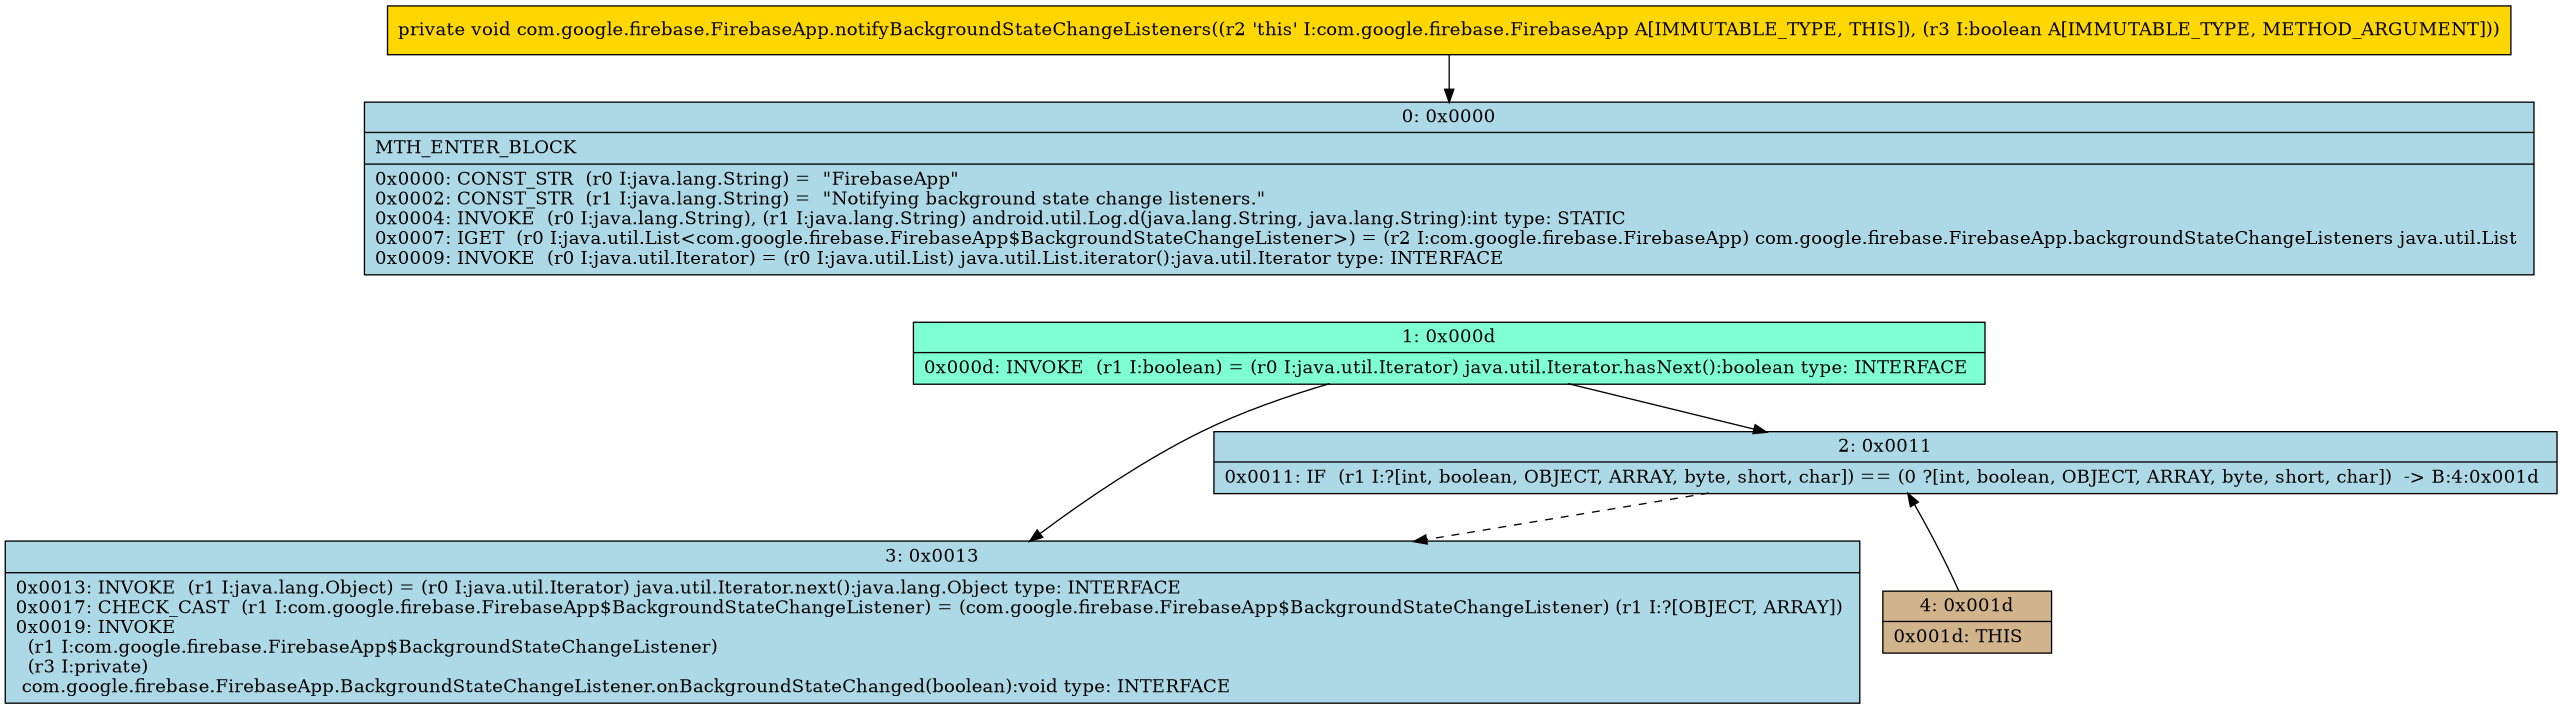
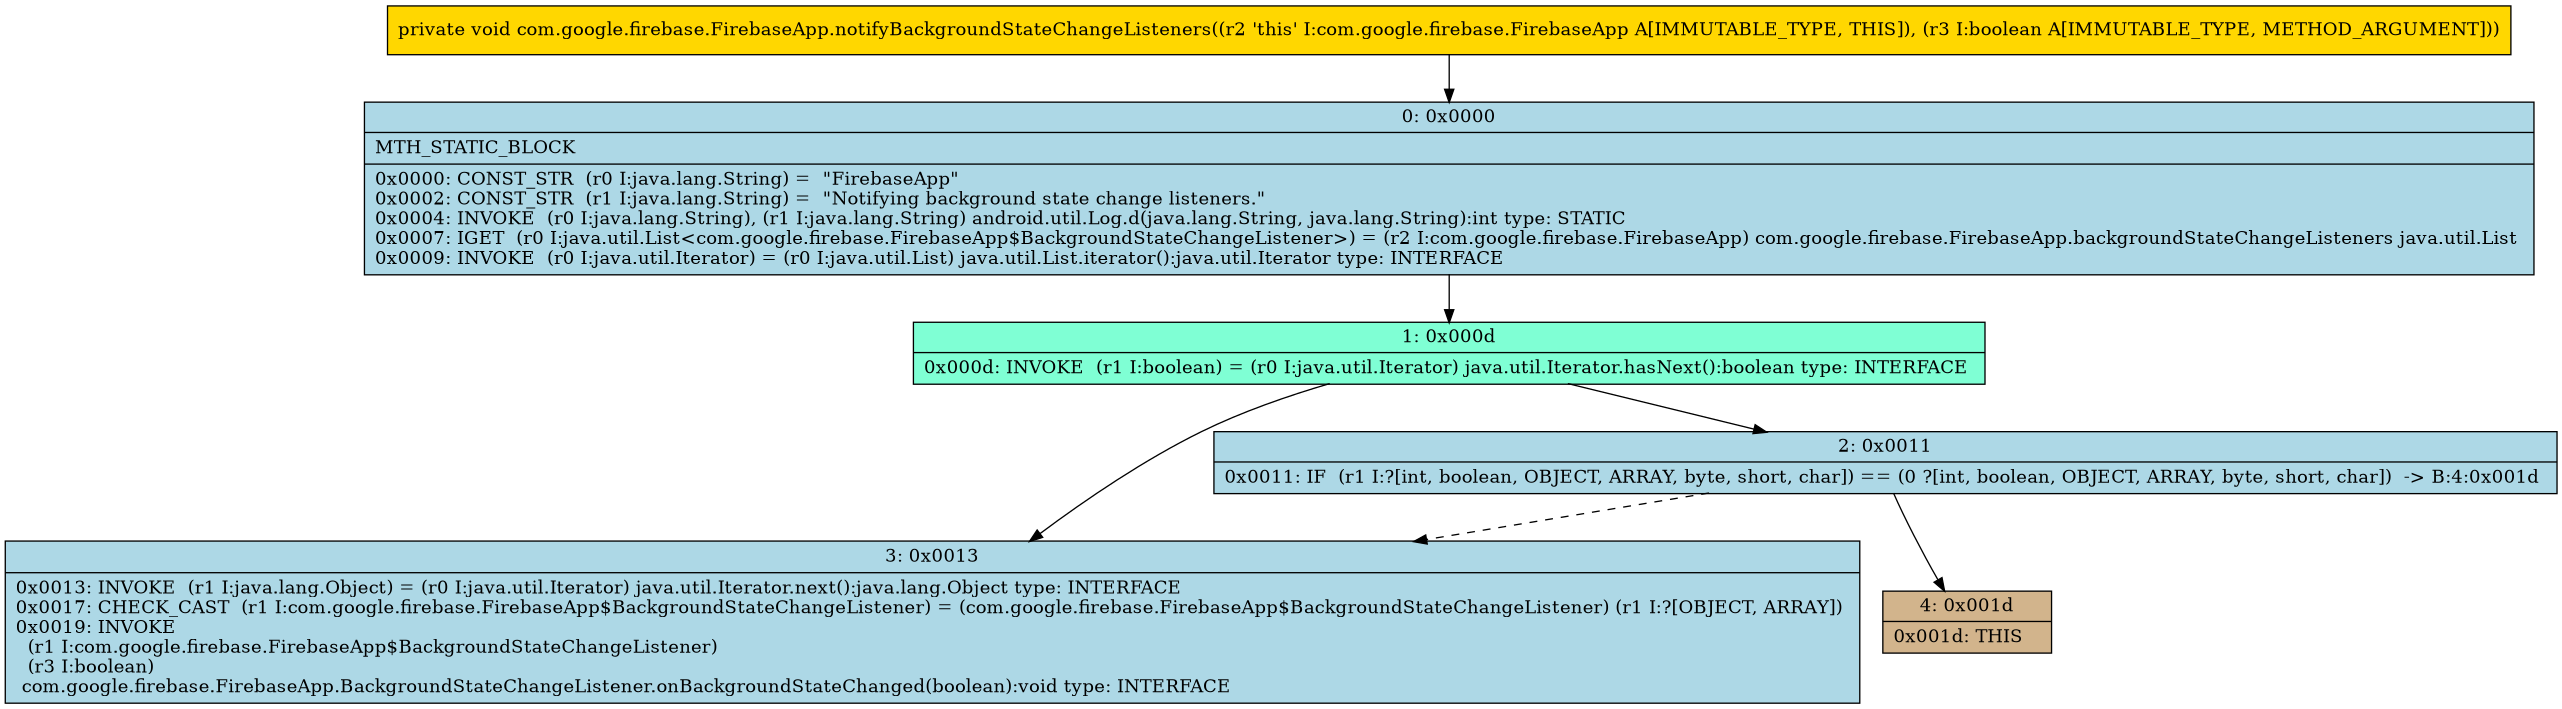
(476, 148) -> (476, 148)
none -> (1449, 292)
(1938, 547) -> (1915, 537)
(82, 667) -> (86, 667)
